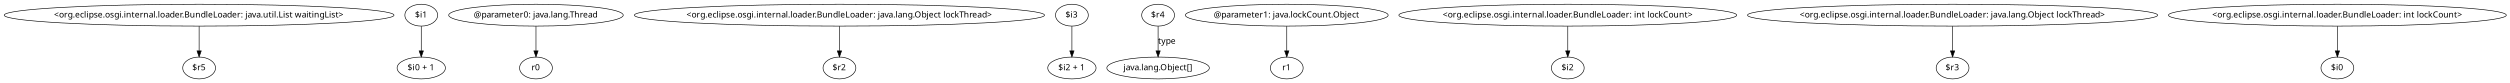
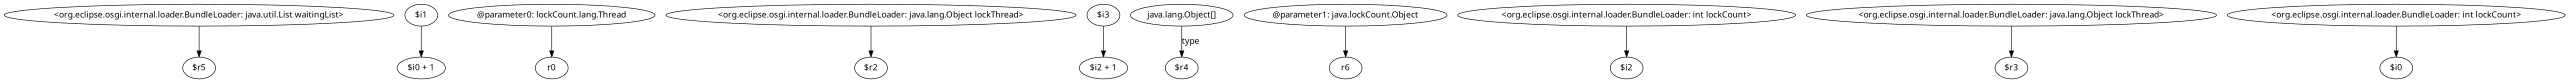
(536, 15) -> (552, 15)
(1158, 39) -> (1182, 39)
(1287, 68) -> (1346, 68)
